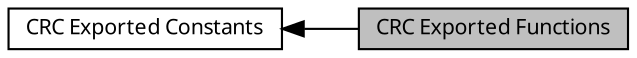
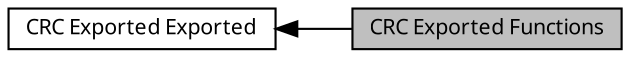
(145, 29) -> (142, 29)
